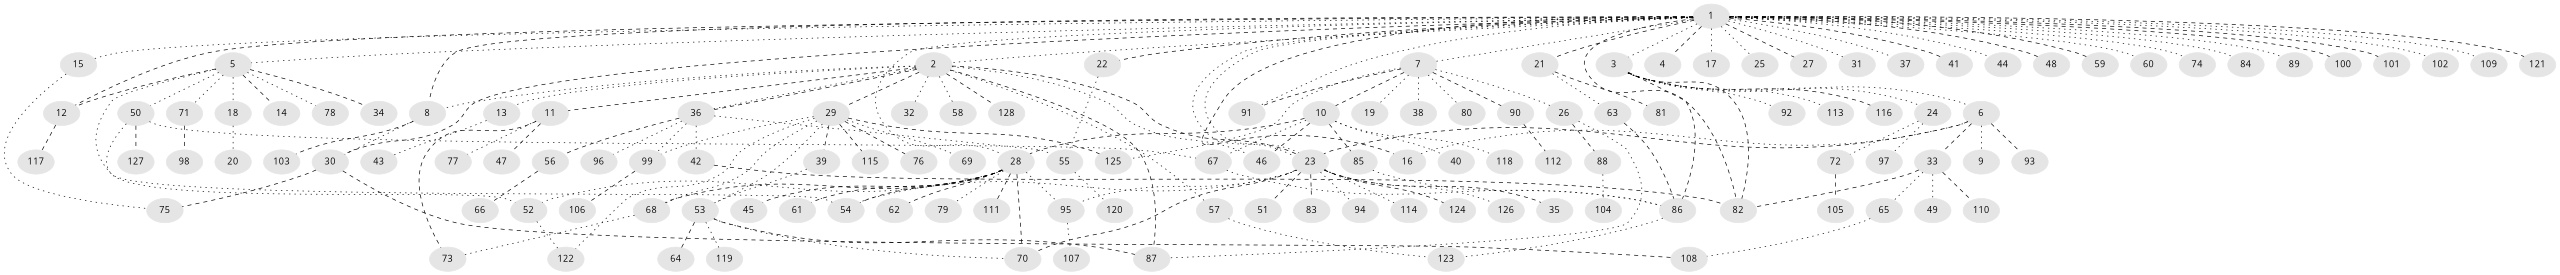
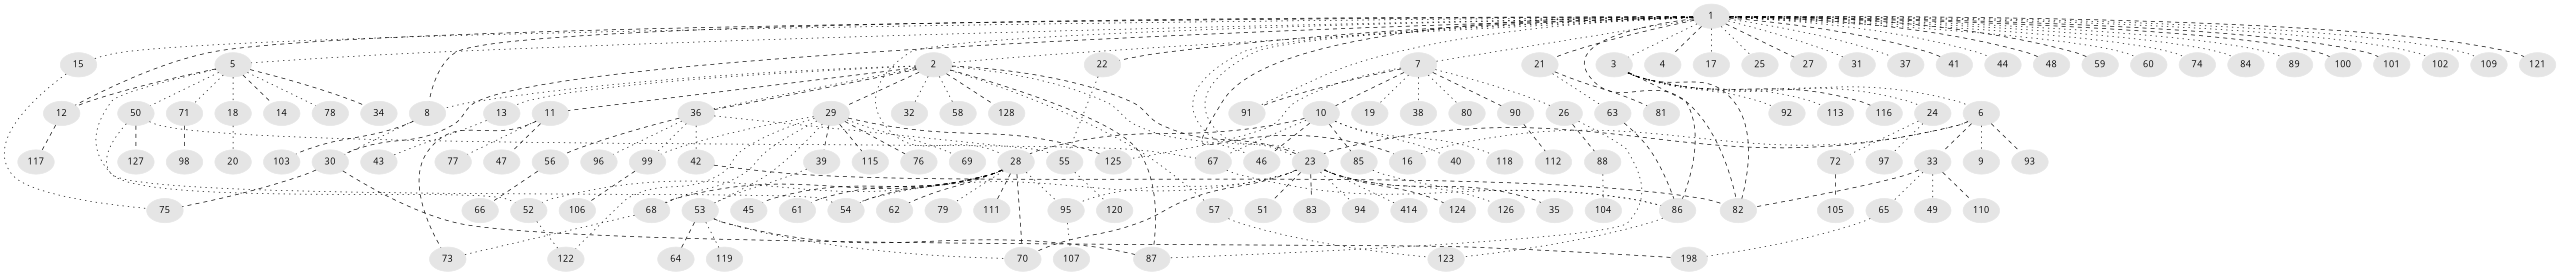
(1409, 211) -> (1409, 211)
(1689, 259) -> (1689, 259)
